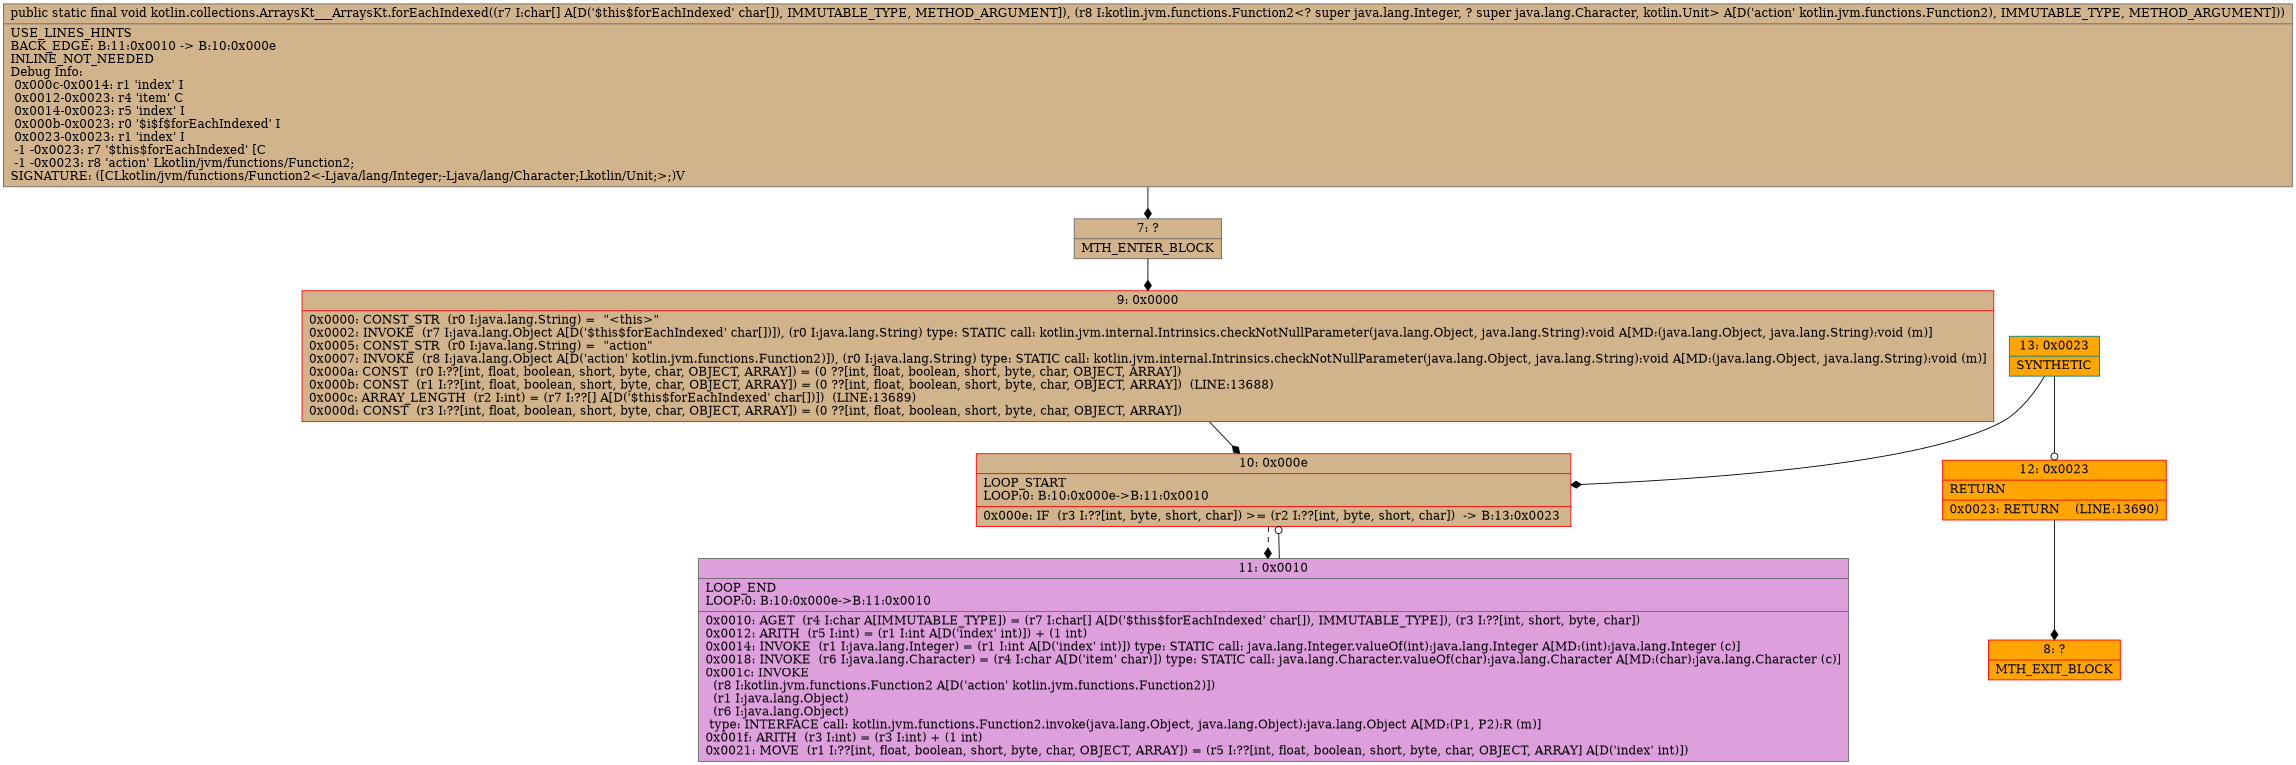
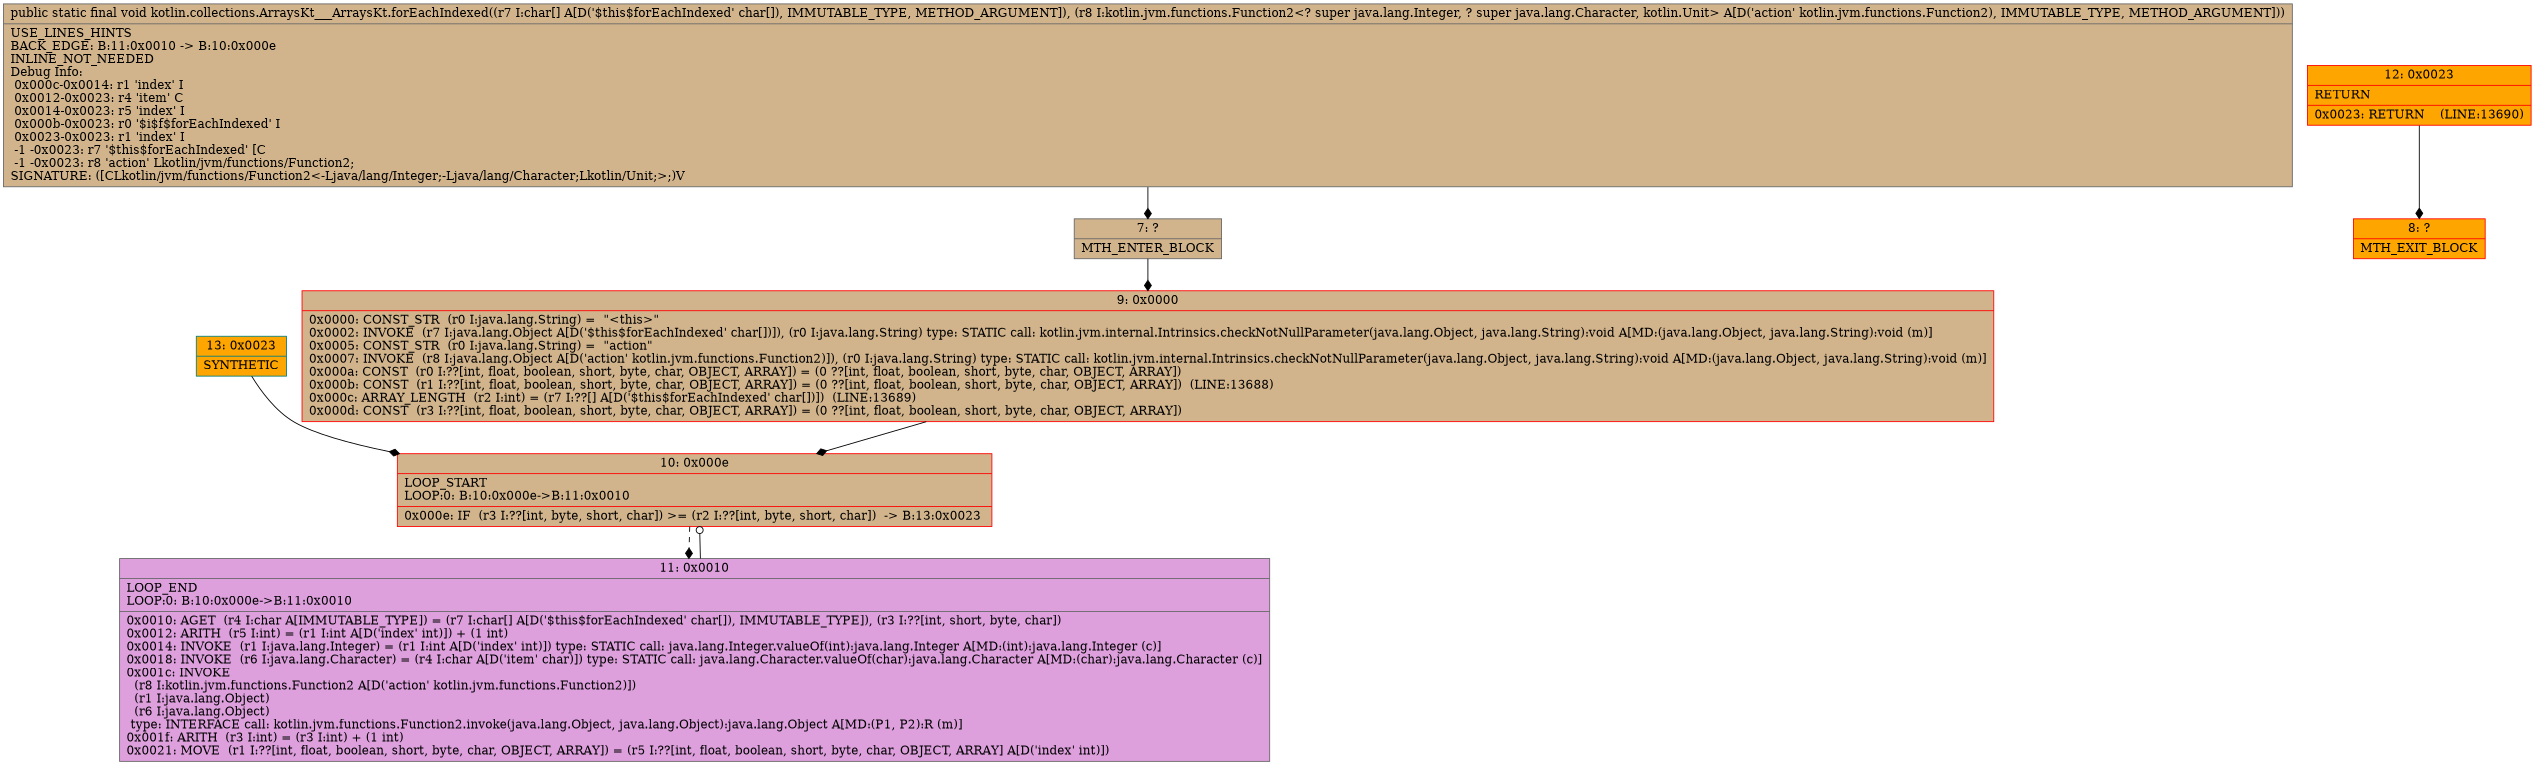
(2054, 415) -> none
